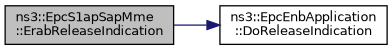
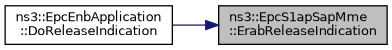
(190, 25) -> (189, 25)
